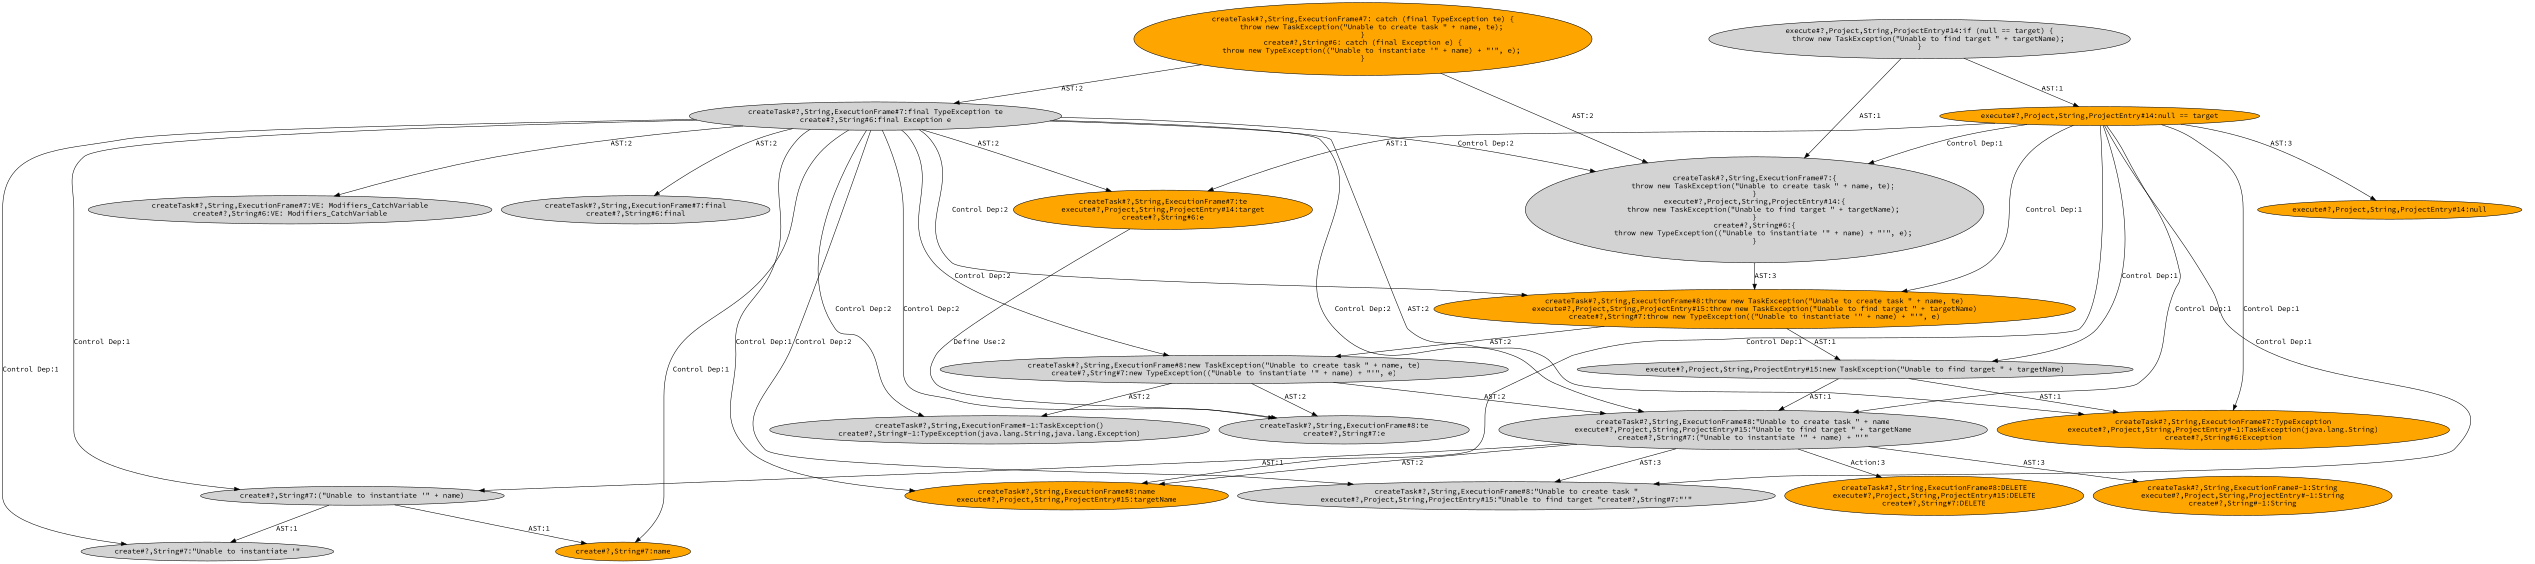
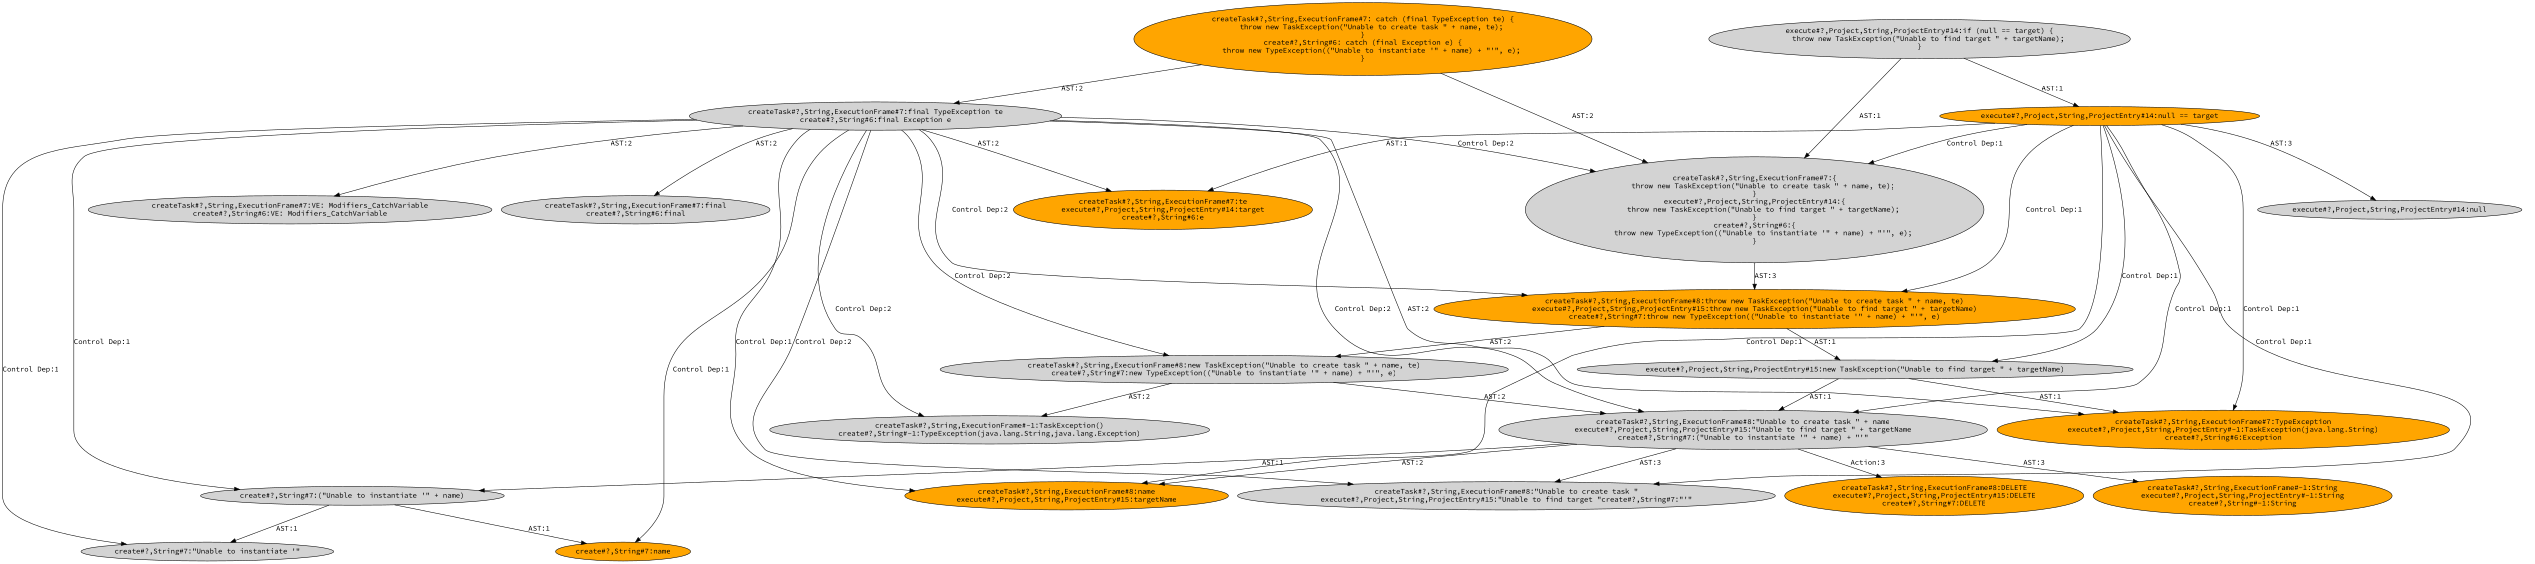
(2390, 210) -> (2390, 210)
(1344, 430) -> none
